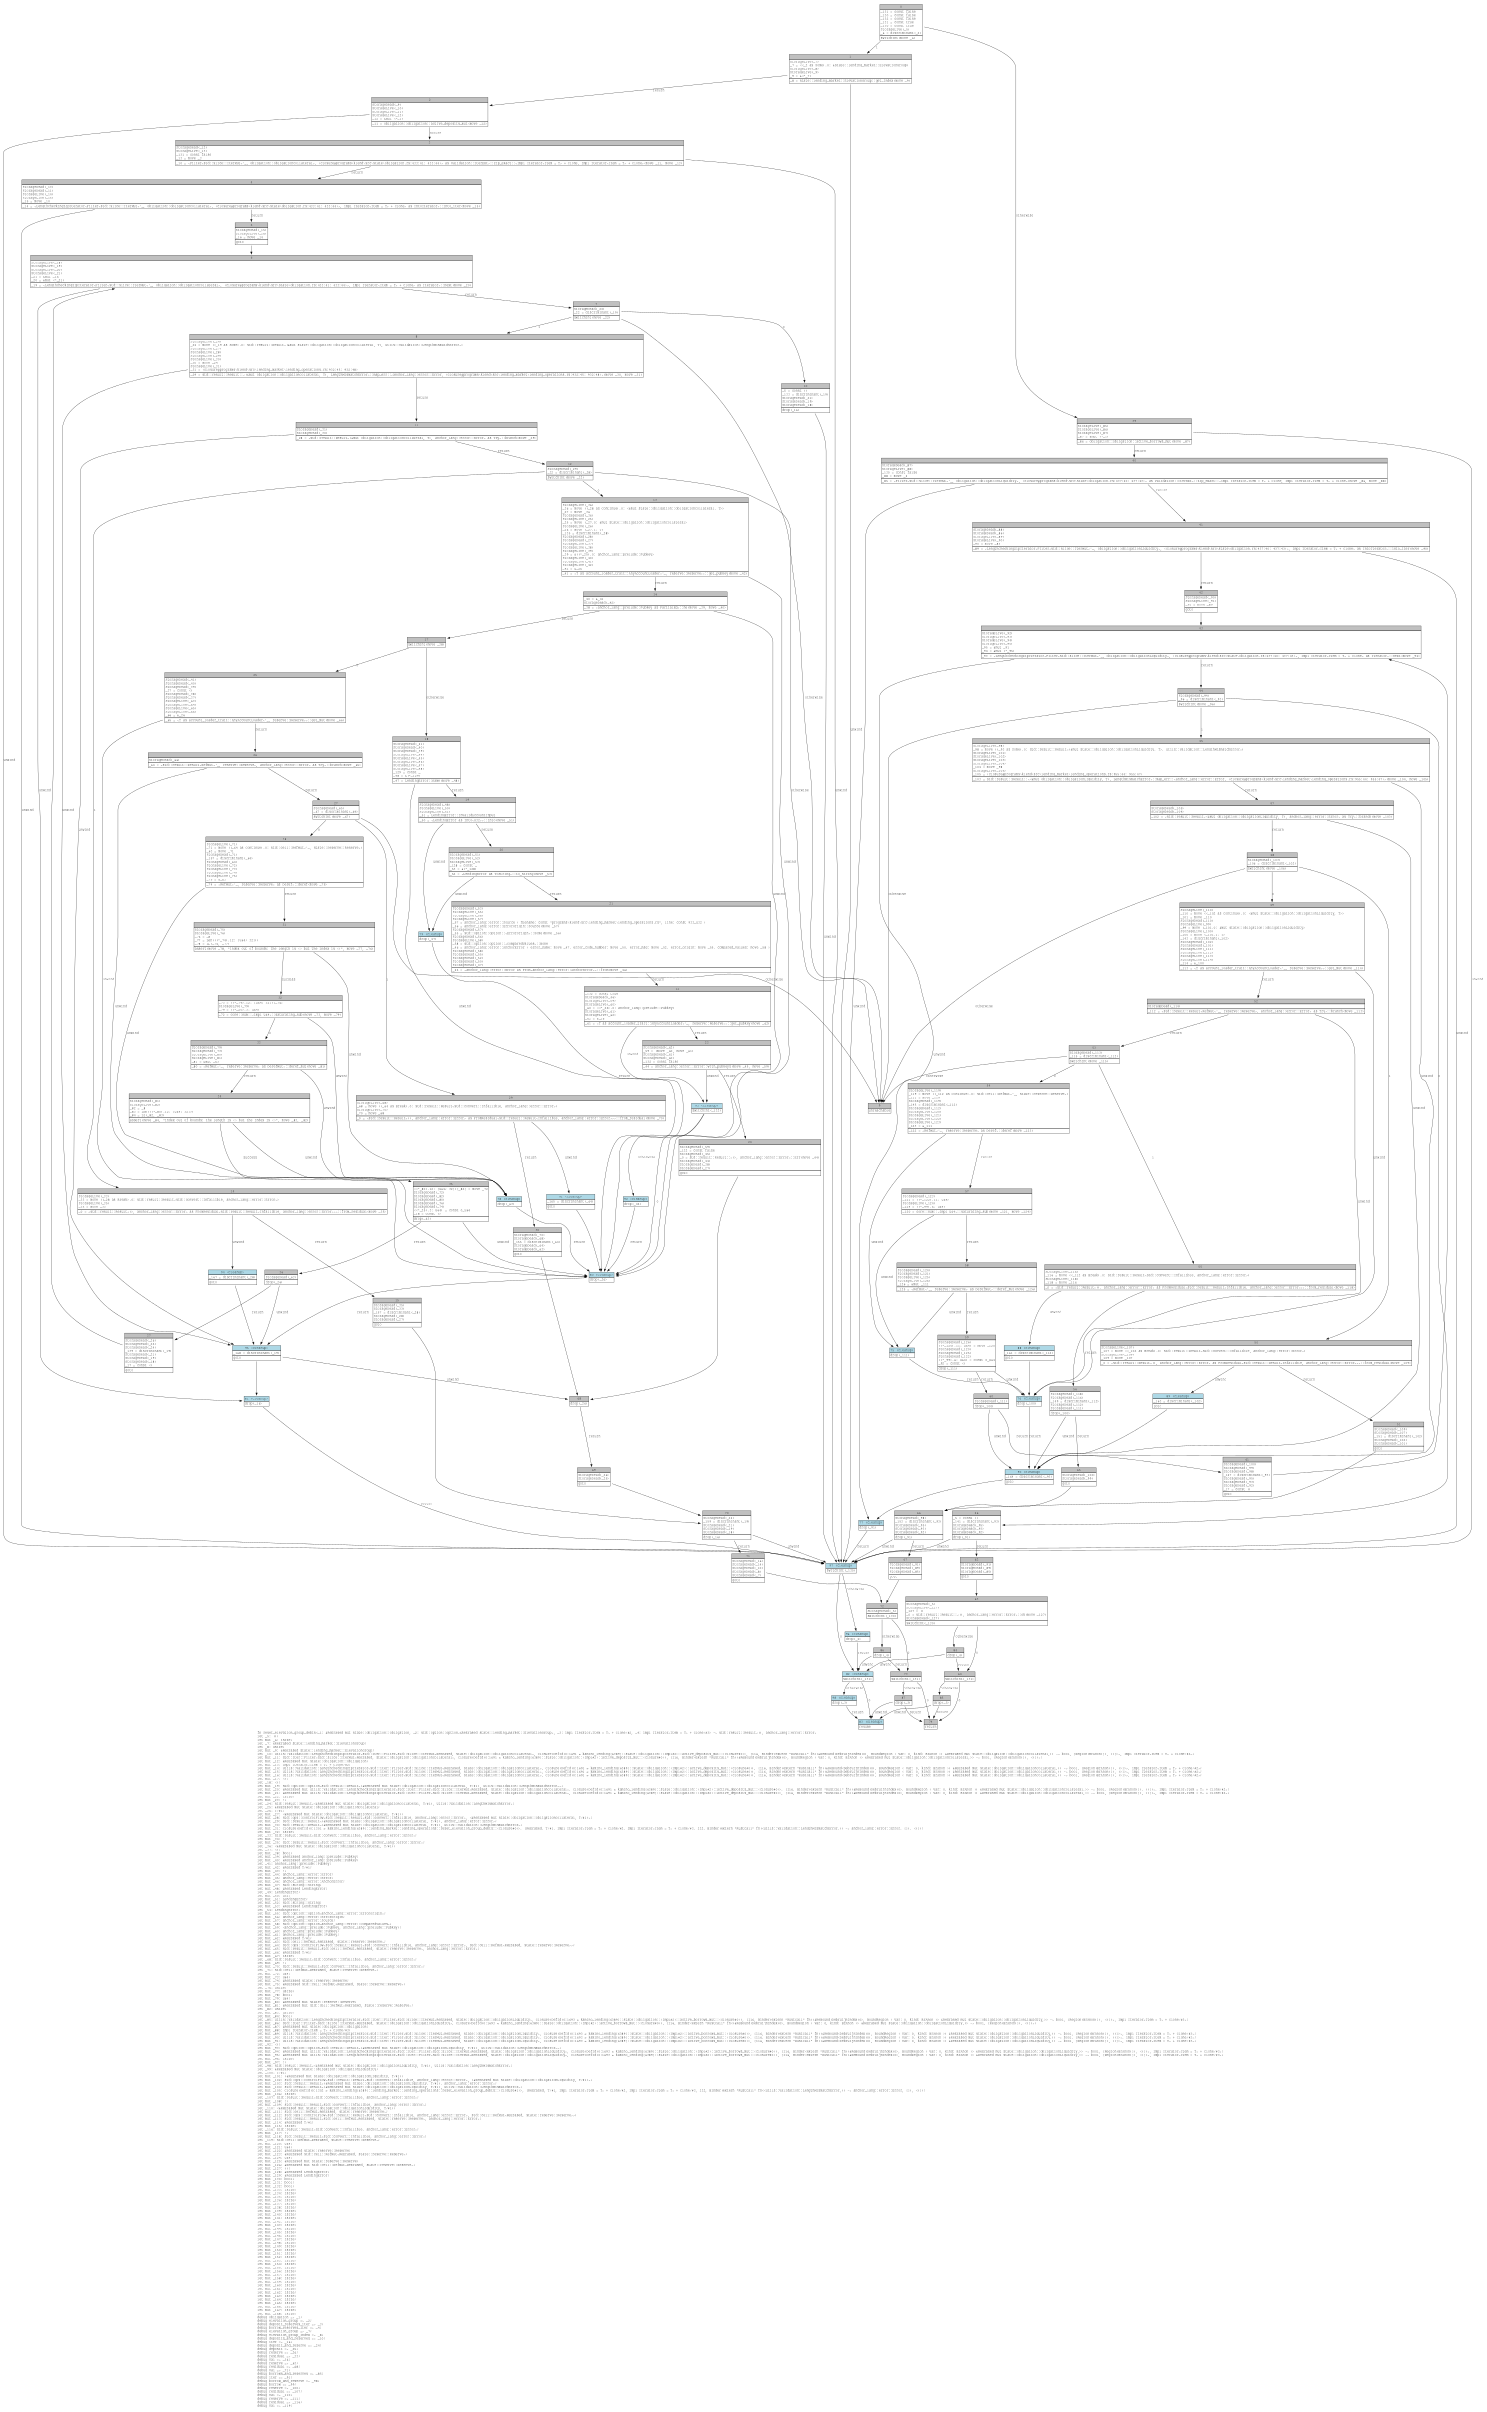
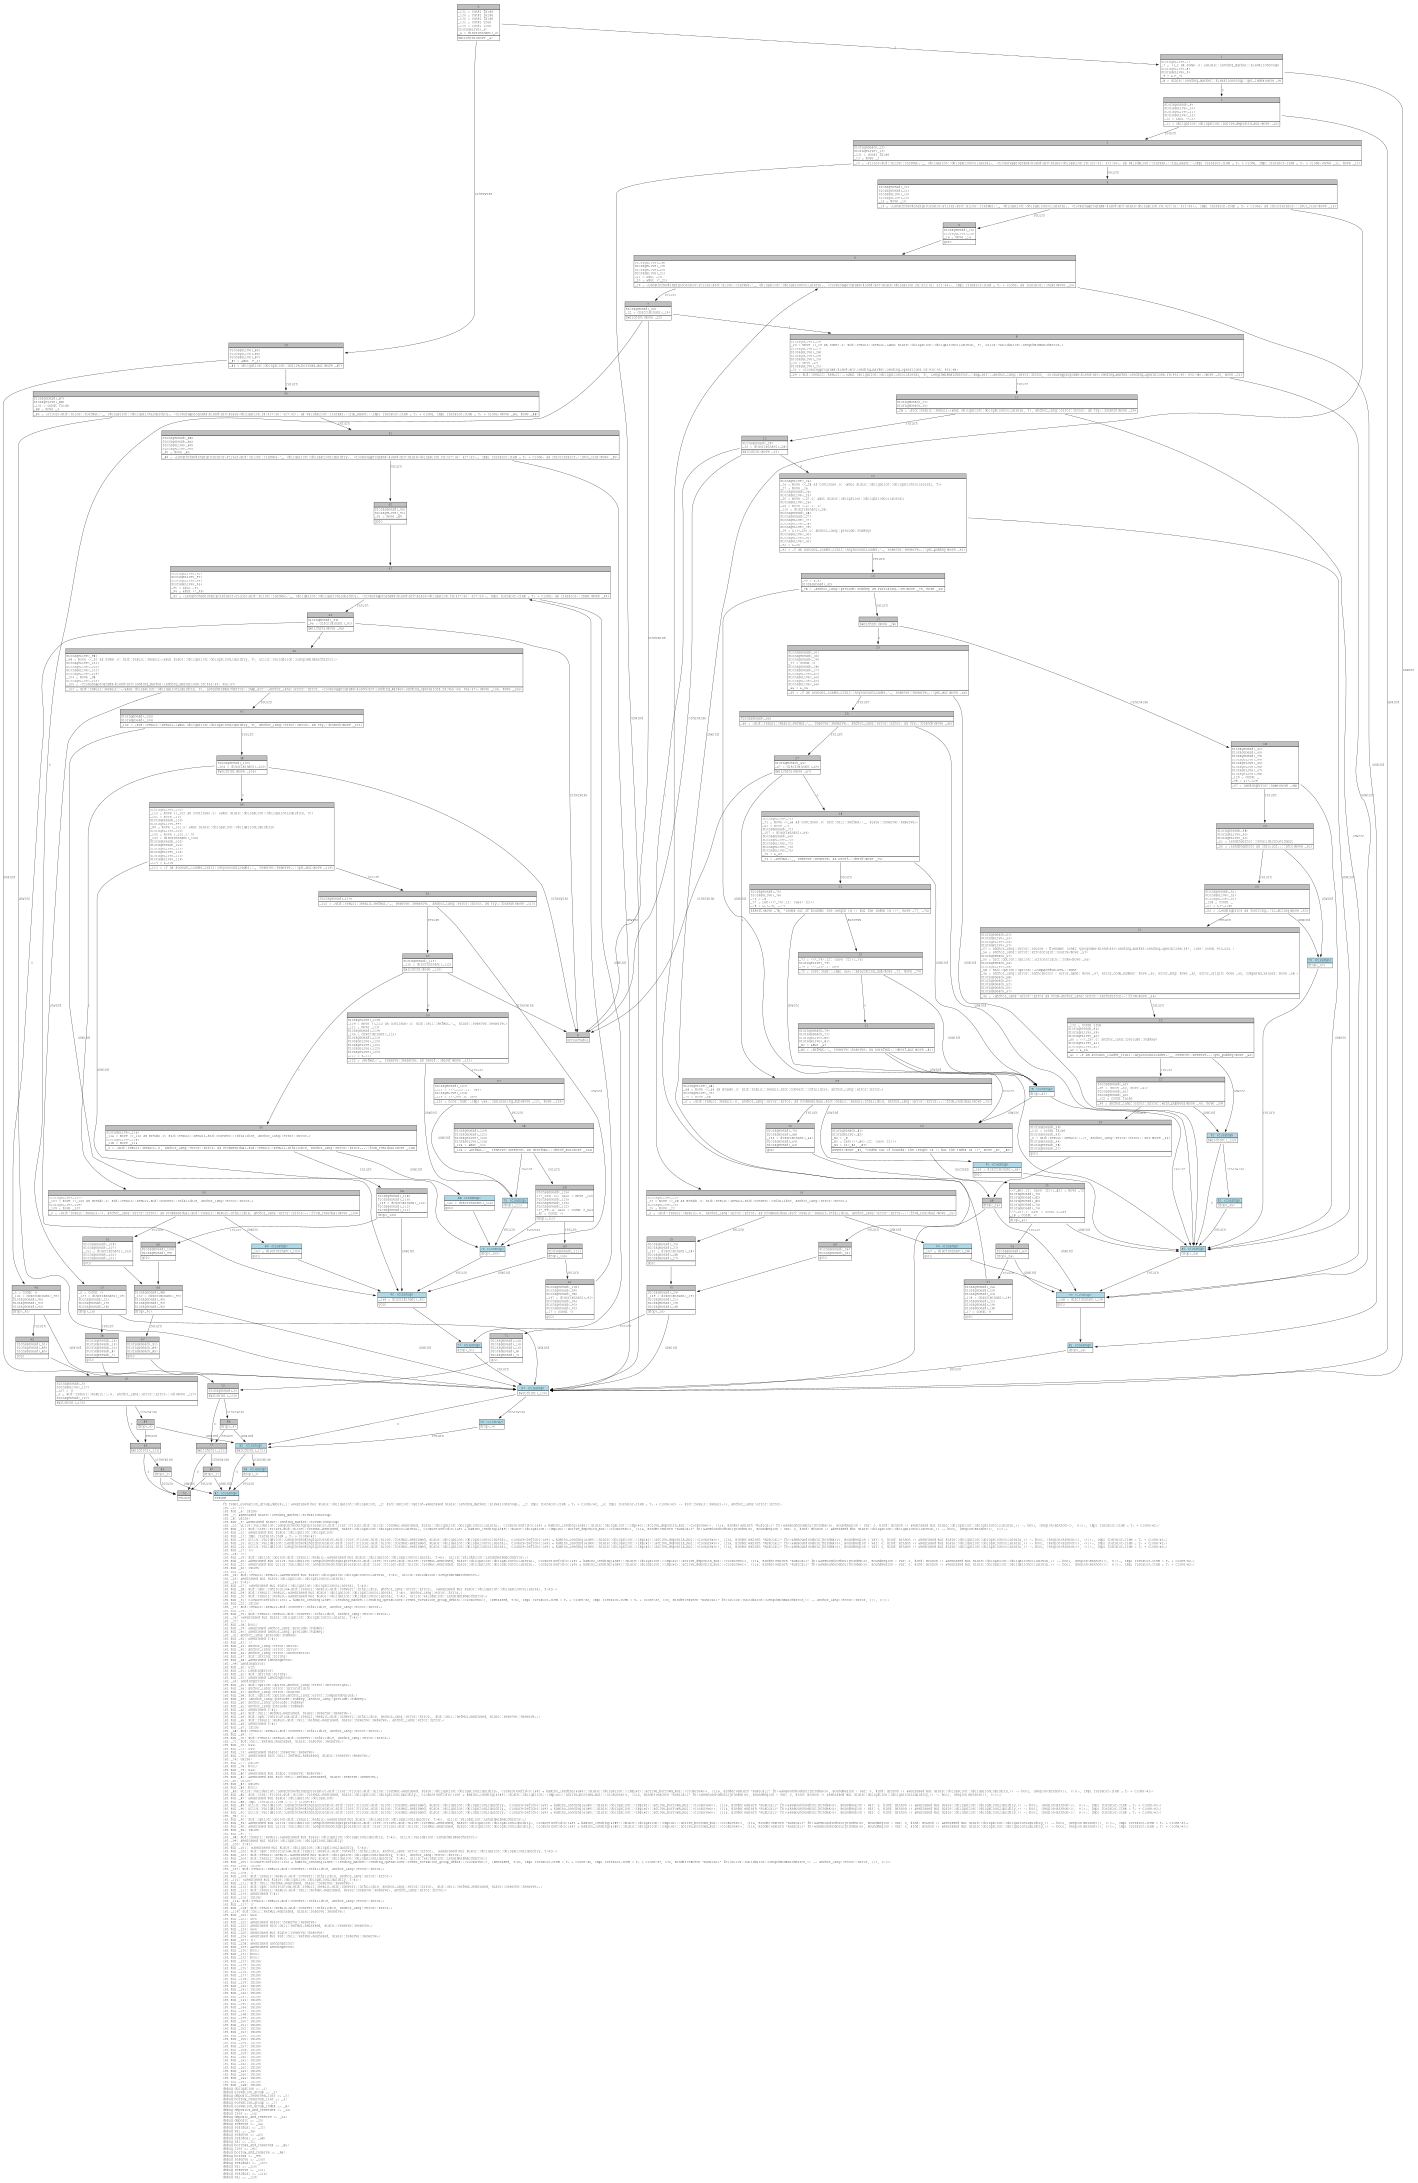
(659, 90) -> (1223, 90)
(297, 1173) -> (1007, 1111)
none -> (102, 1348)
(424, 1378) -> (1040, 1242)
(1012, 1380) -> (533, 1230)
